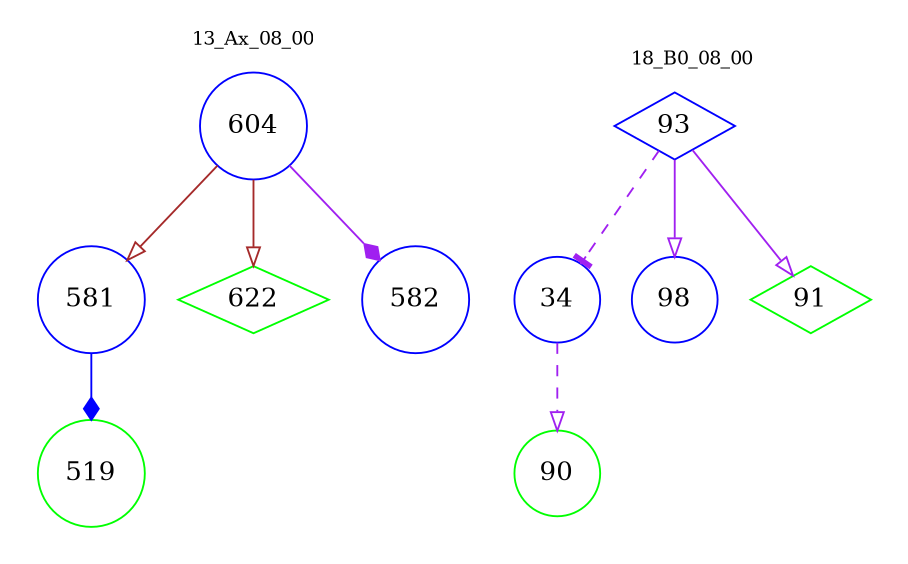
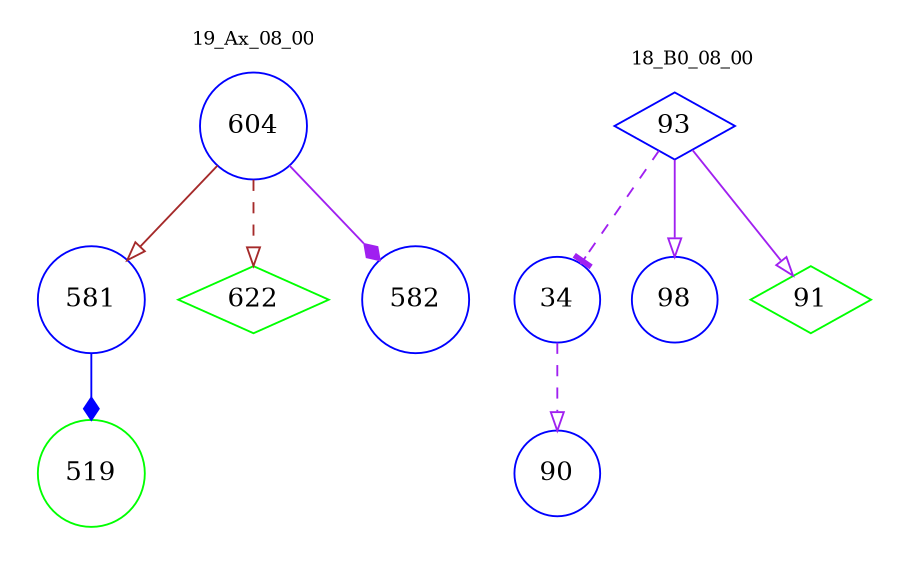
(253, 40) -> (253, 40)
(253, 213) -> (253, 213)
(557, 473) -> (557, 473)
